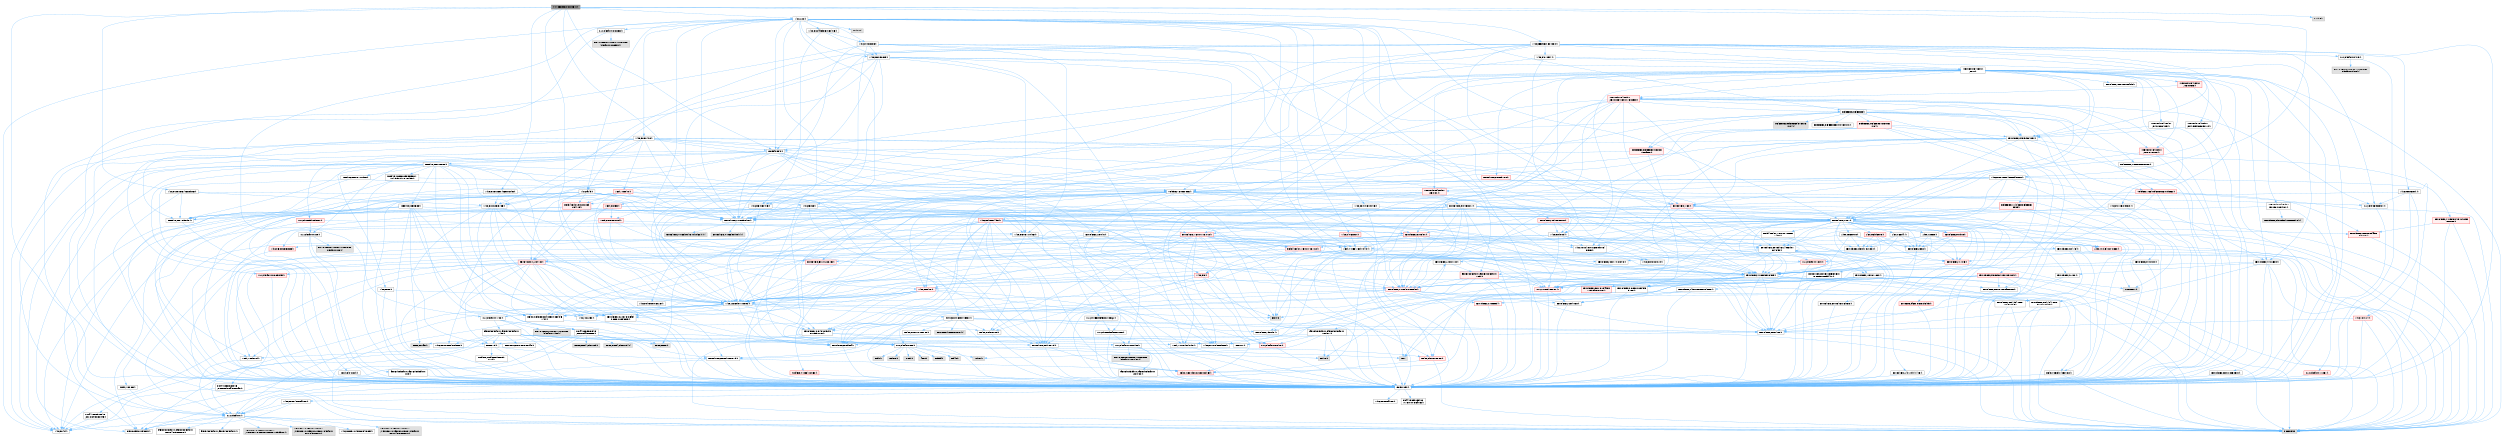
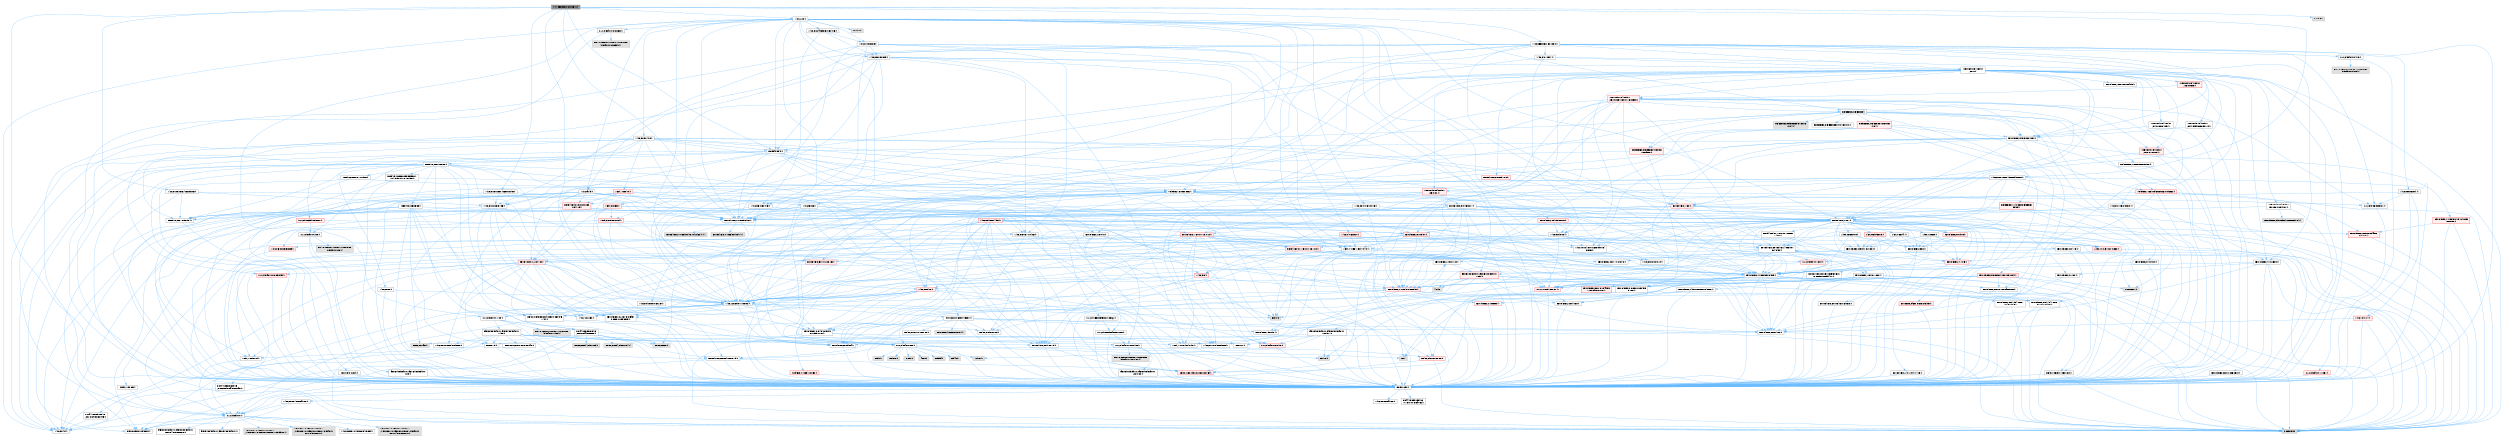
none -> (1437, 289)
(492, 359) -> none
